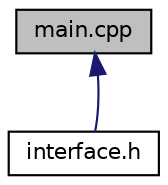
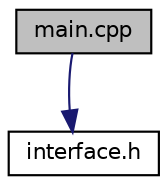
(98, 104) -> (69, 82)
